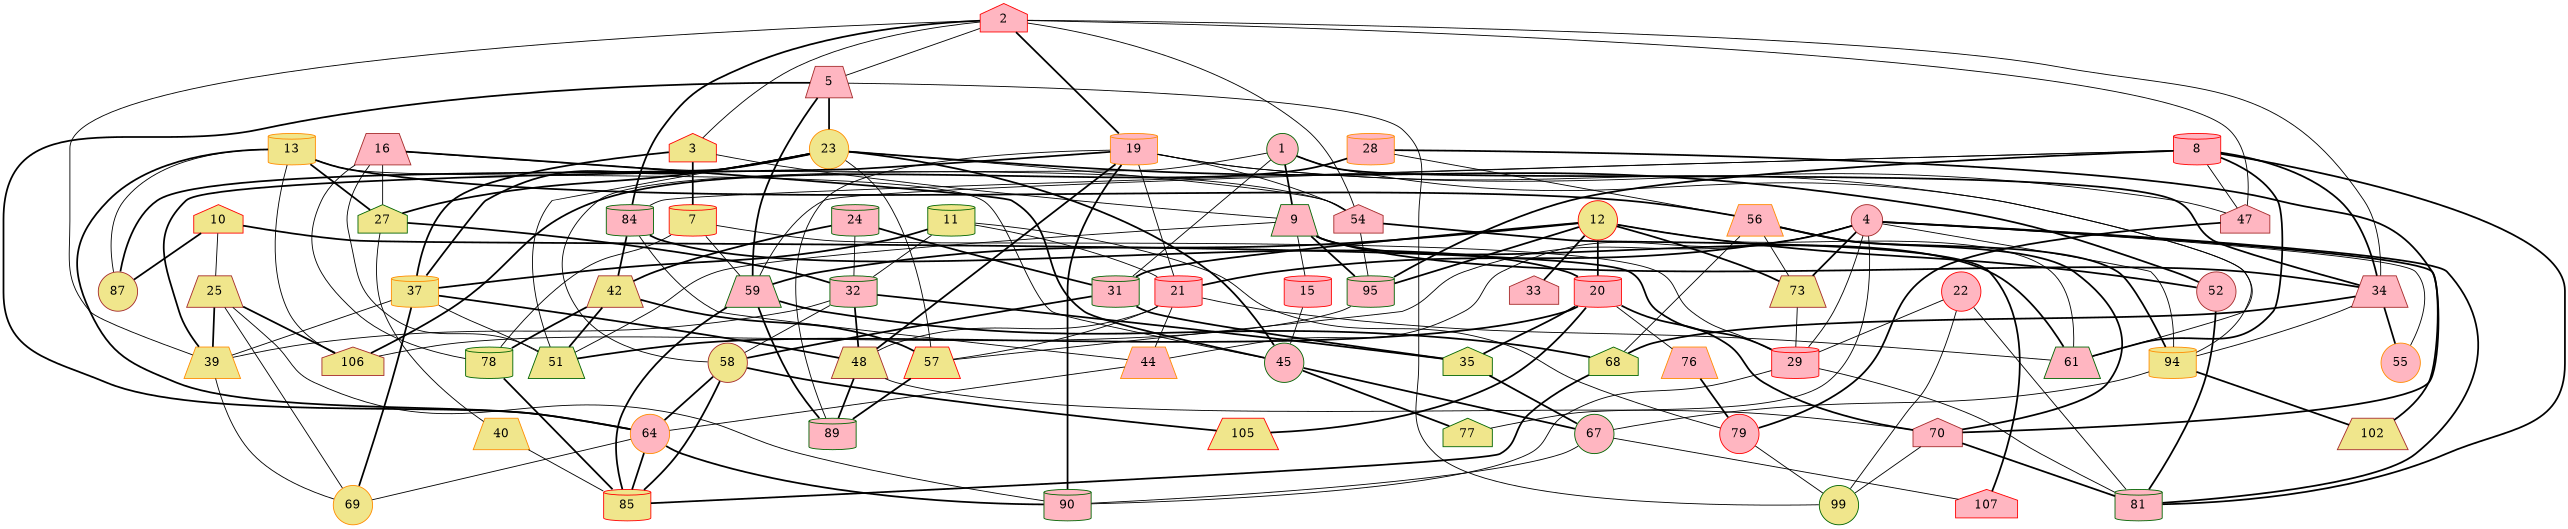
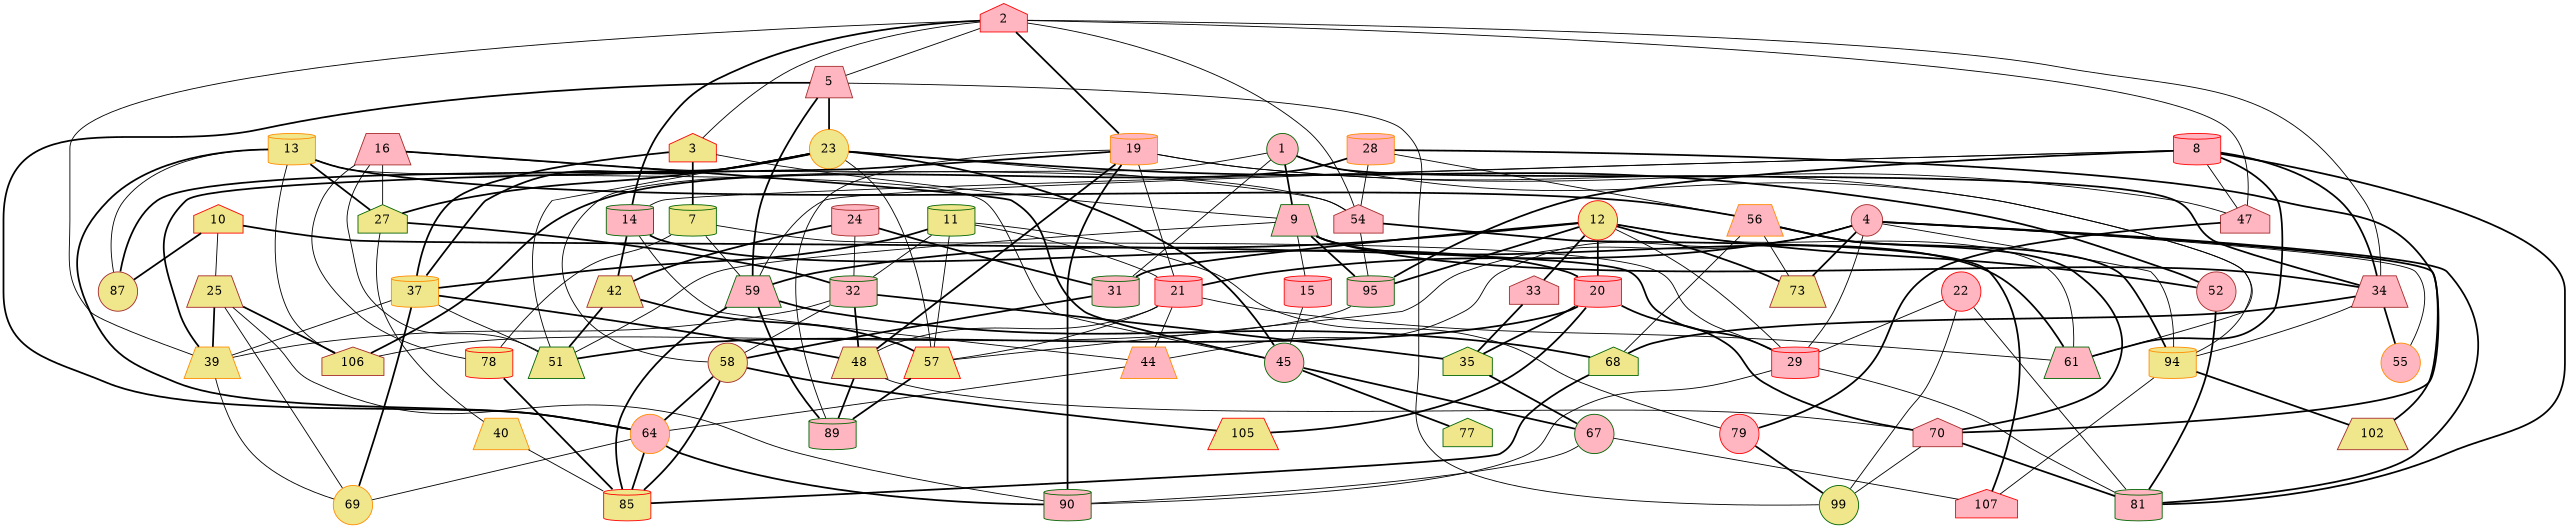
(1277, 183) -> (1364, 185)
(630, 220) -> (630, 220)
(693, 220) -> (693, 220)
(855, 220) -> (855, 220)
none -> (942, 292)
(553, 325) -> none
(1212, 325) -> (1511, 316)
(1796, 331) -> (1704, 280)
(489, 363) -> (489, 363)
(1690, 363) -> none
(1882, 403) -> (2073, 439)
(1739, 406) -> none
(1799, 477) -> (1799, 477)
